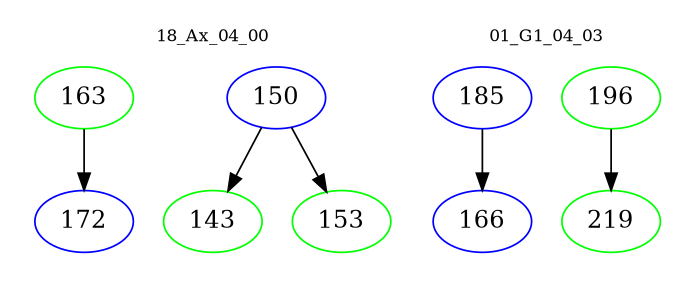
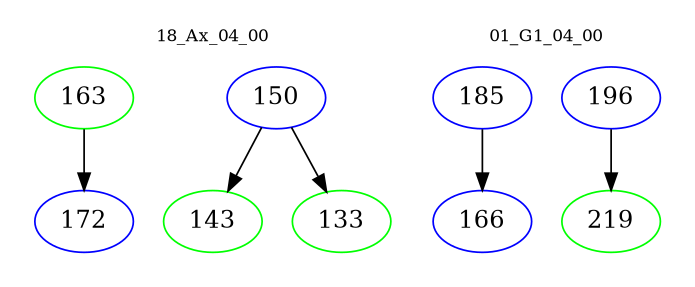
(547, 37) -> (547, 37)
(611, 98) -> (611, 98)
(342, 221) -> (342, 221)
